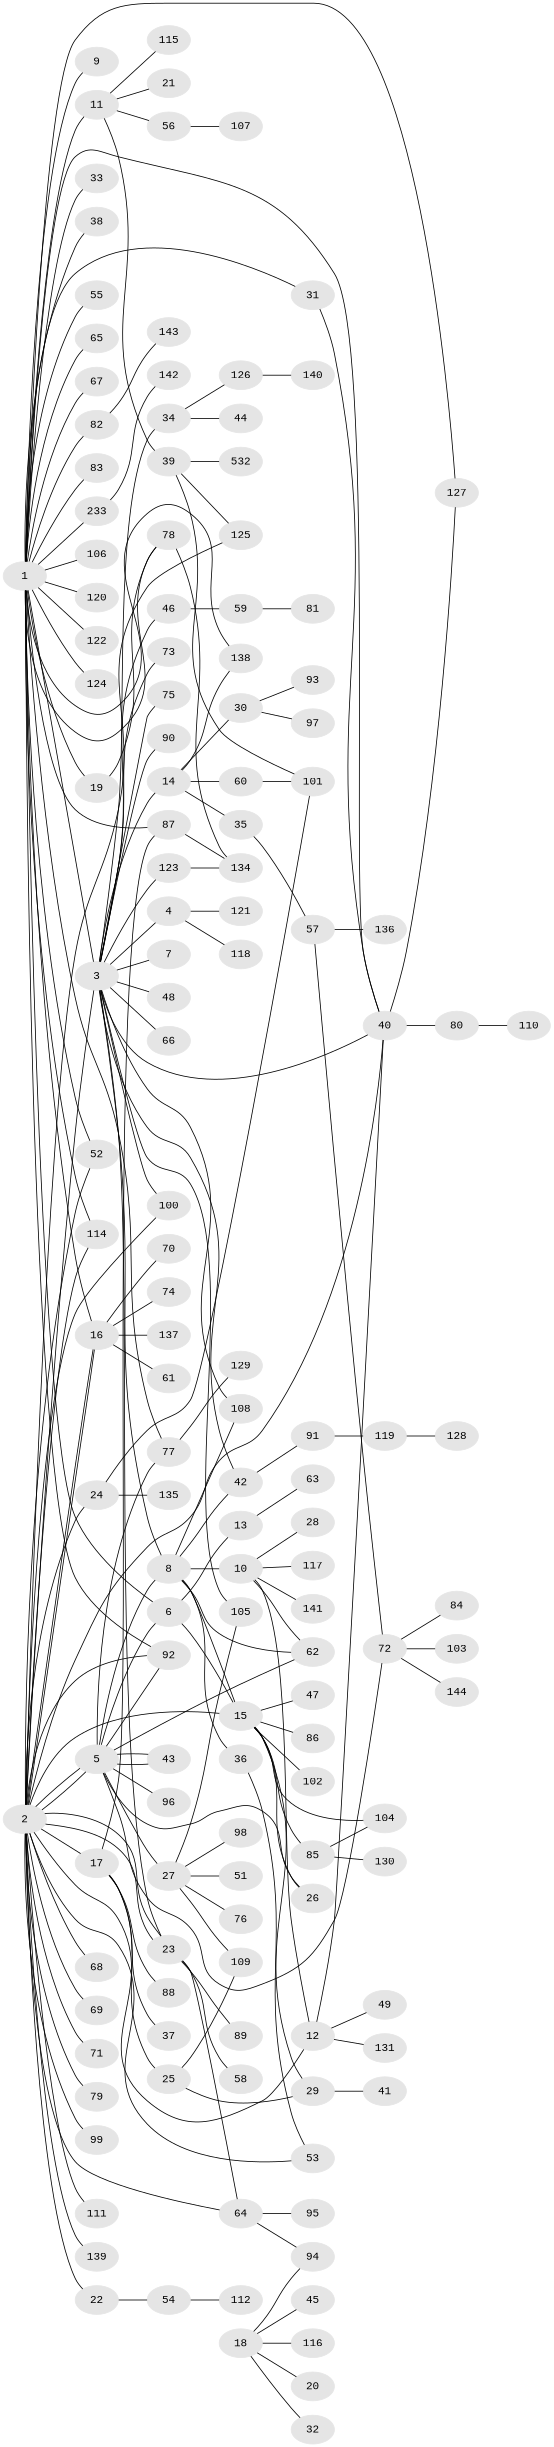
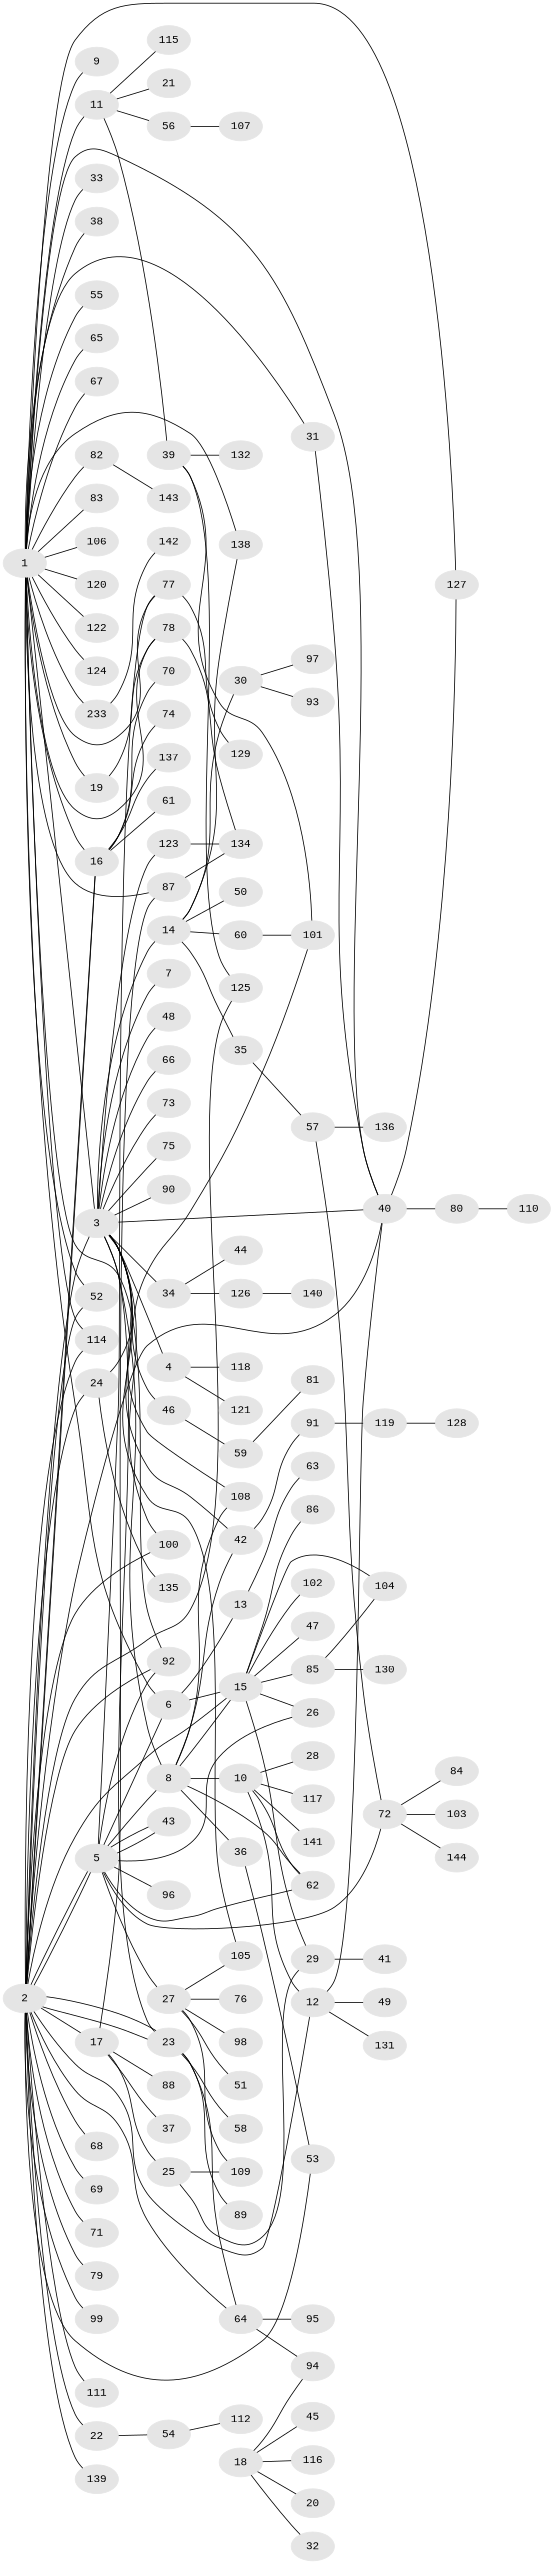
(241, 462) -> (241, 455)
none -> (241, 892)
